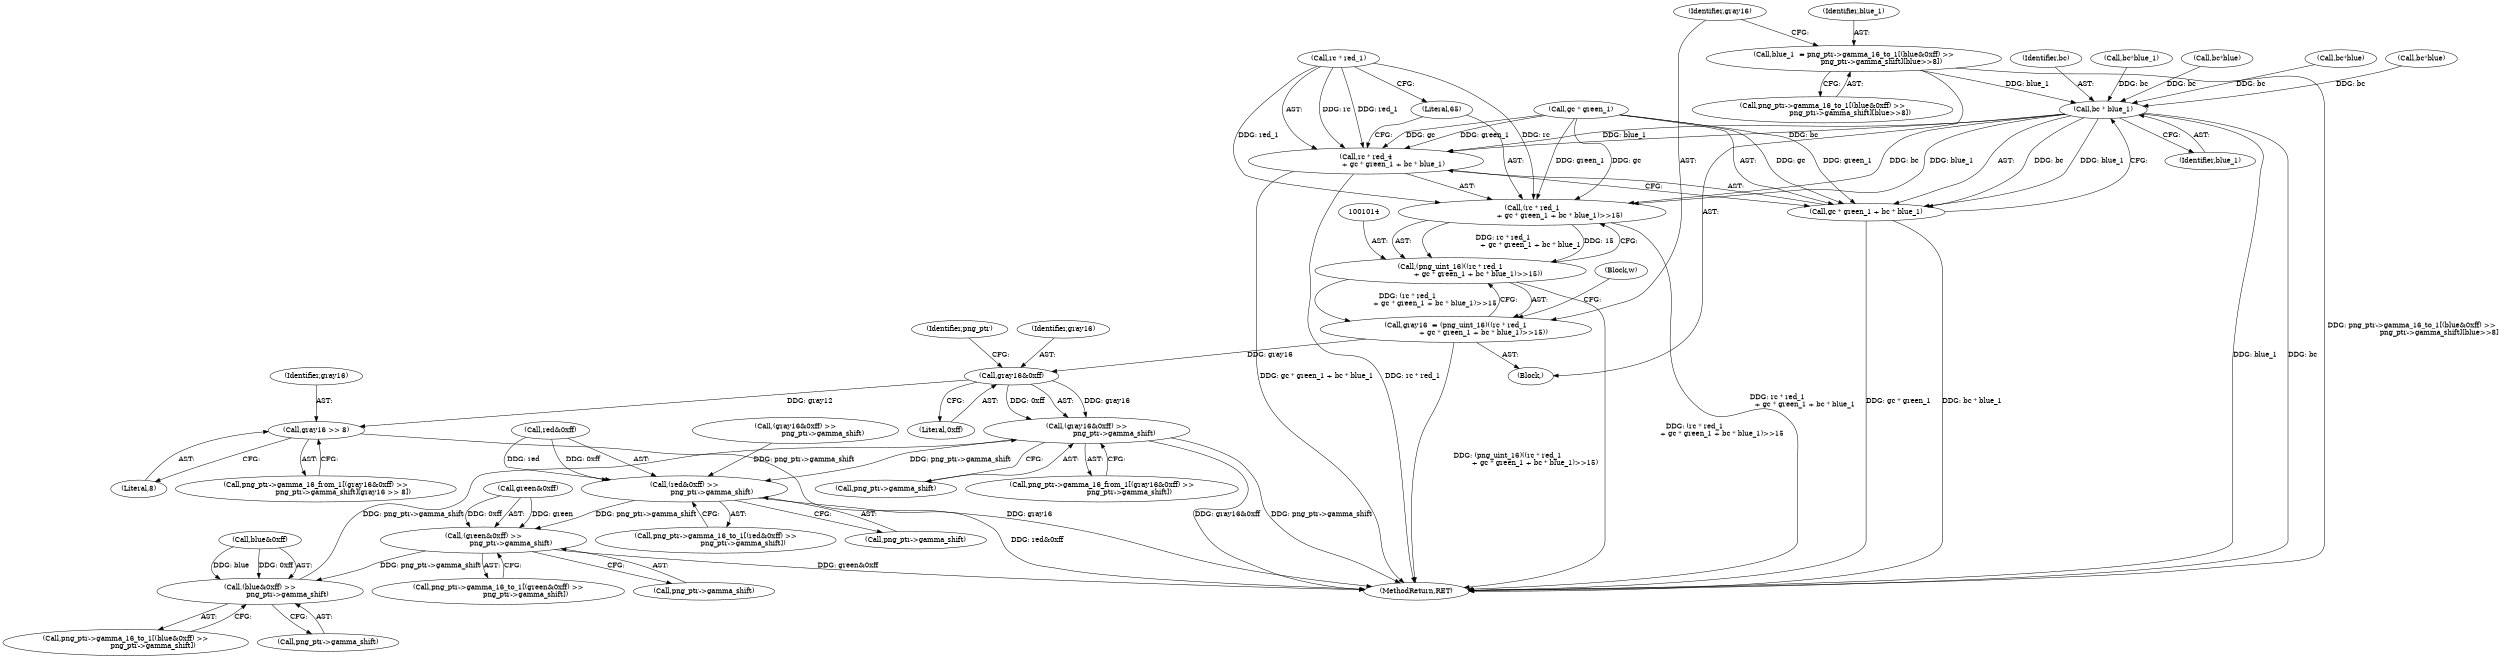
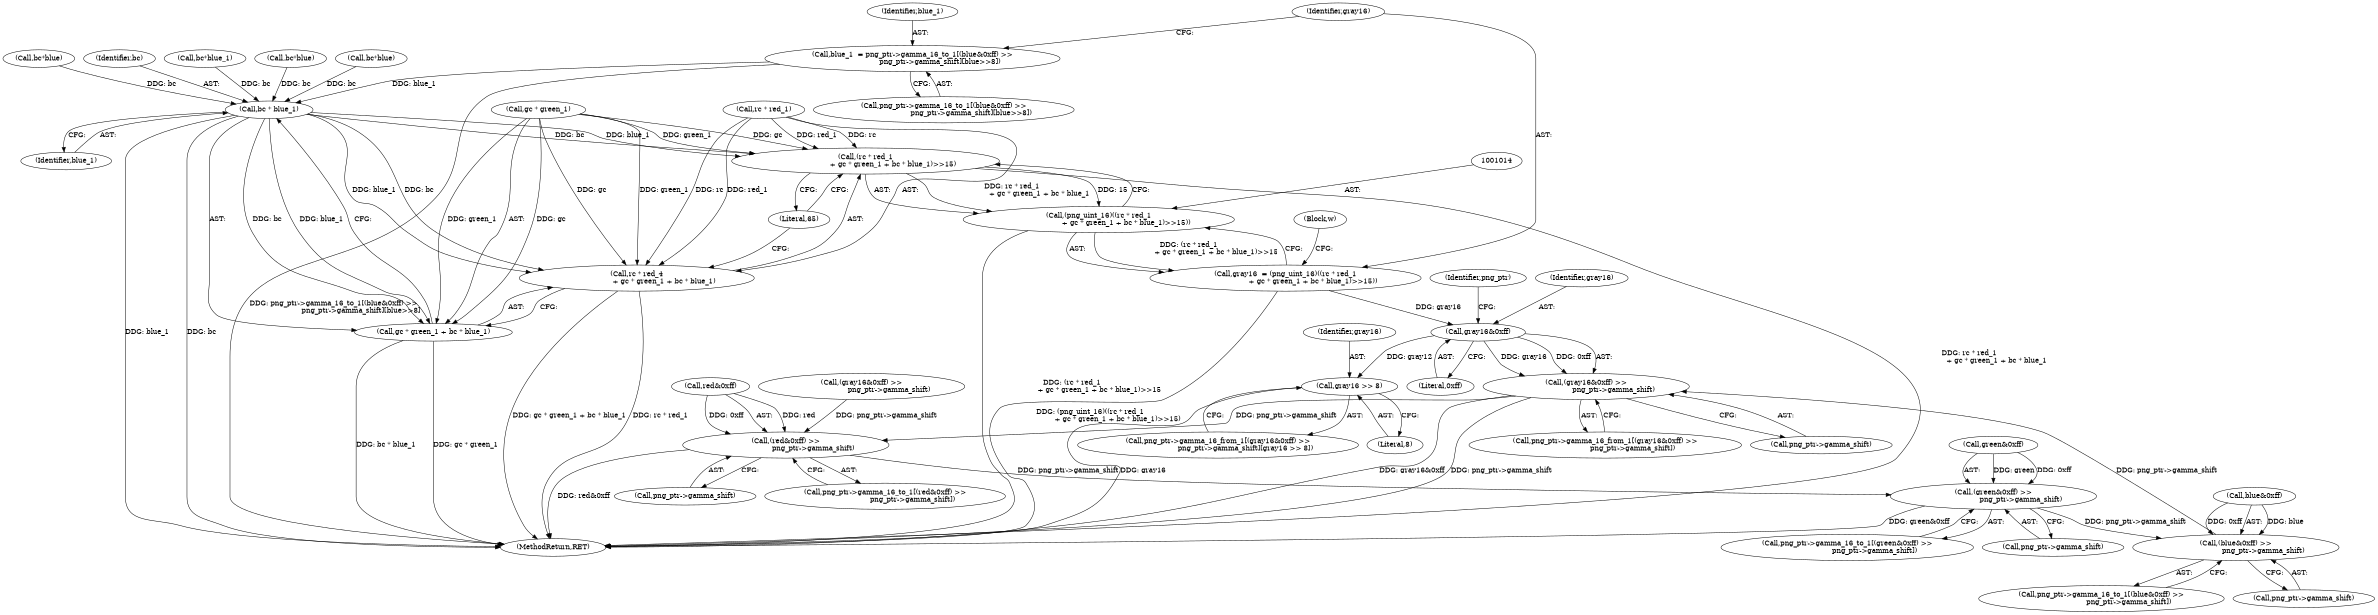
(1388, 83) -> (797, 187)
(1517, 161) -> (841, 190)
(1531, 376) -> none
